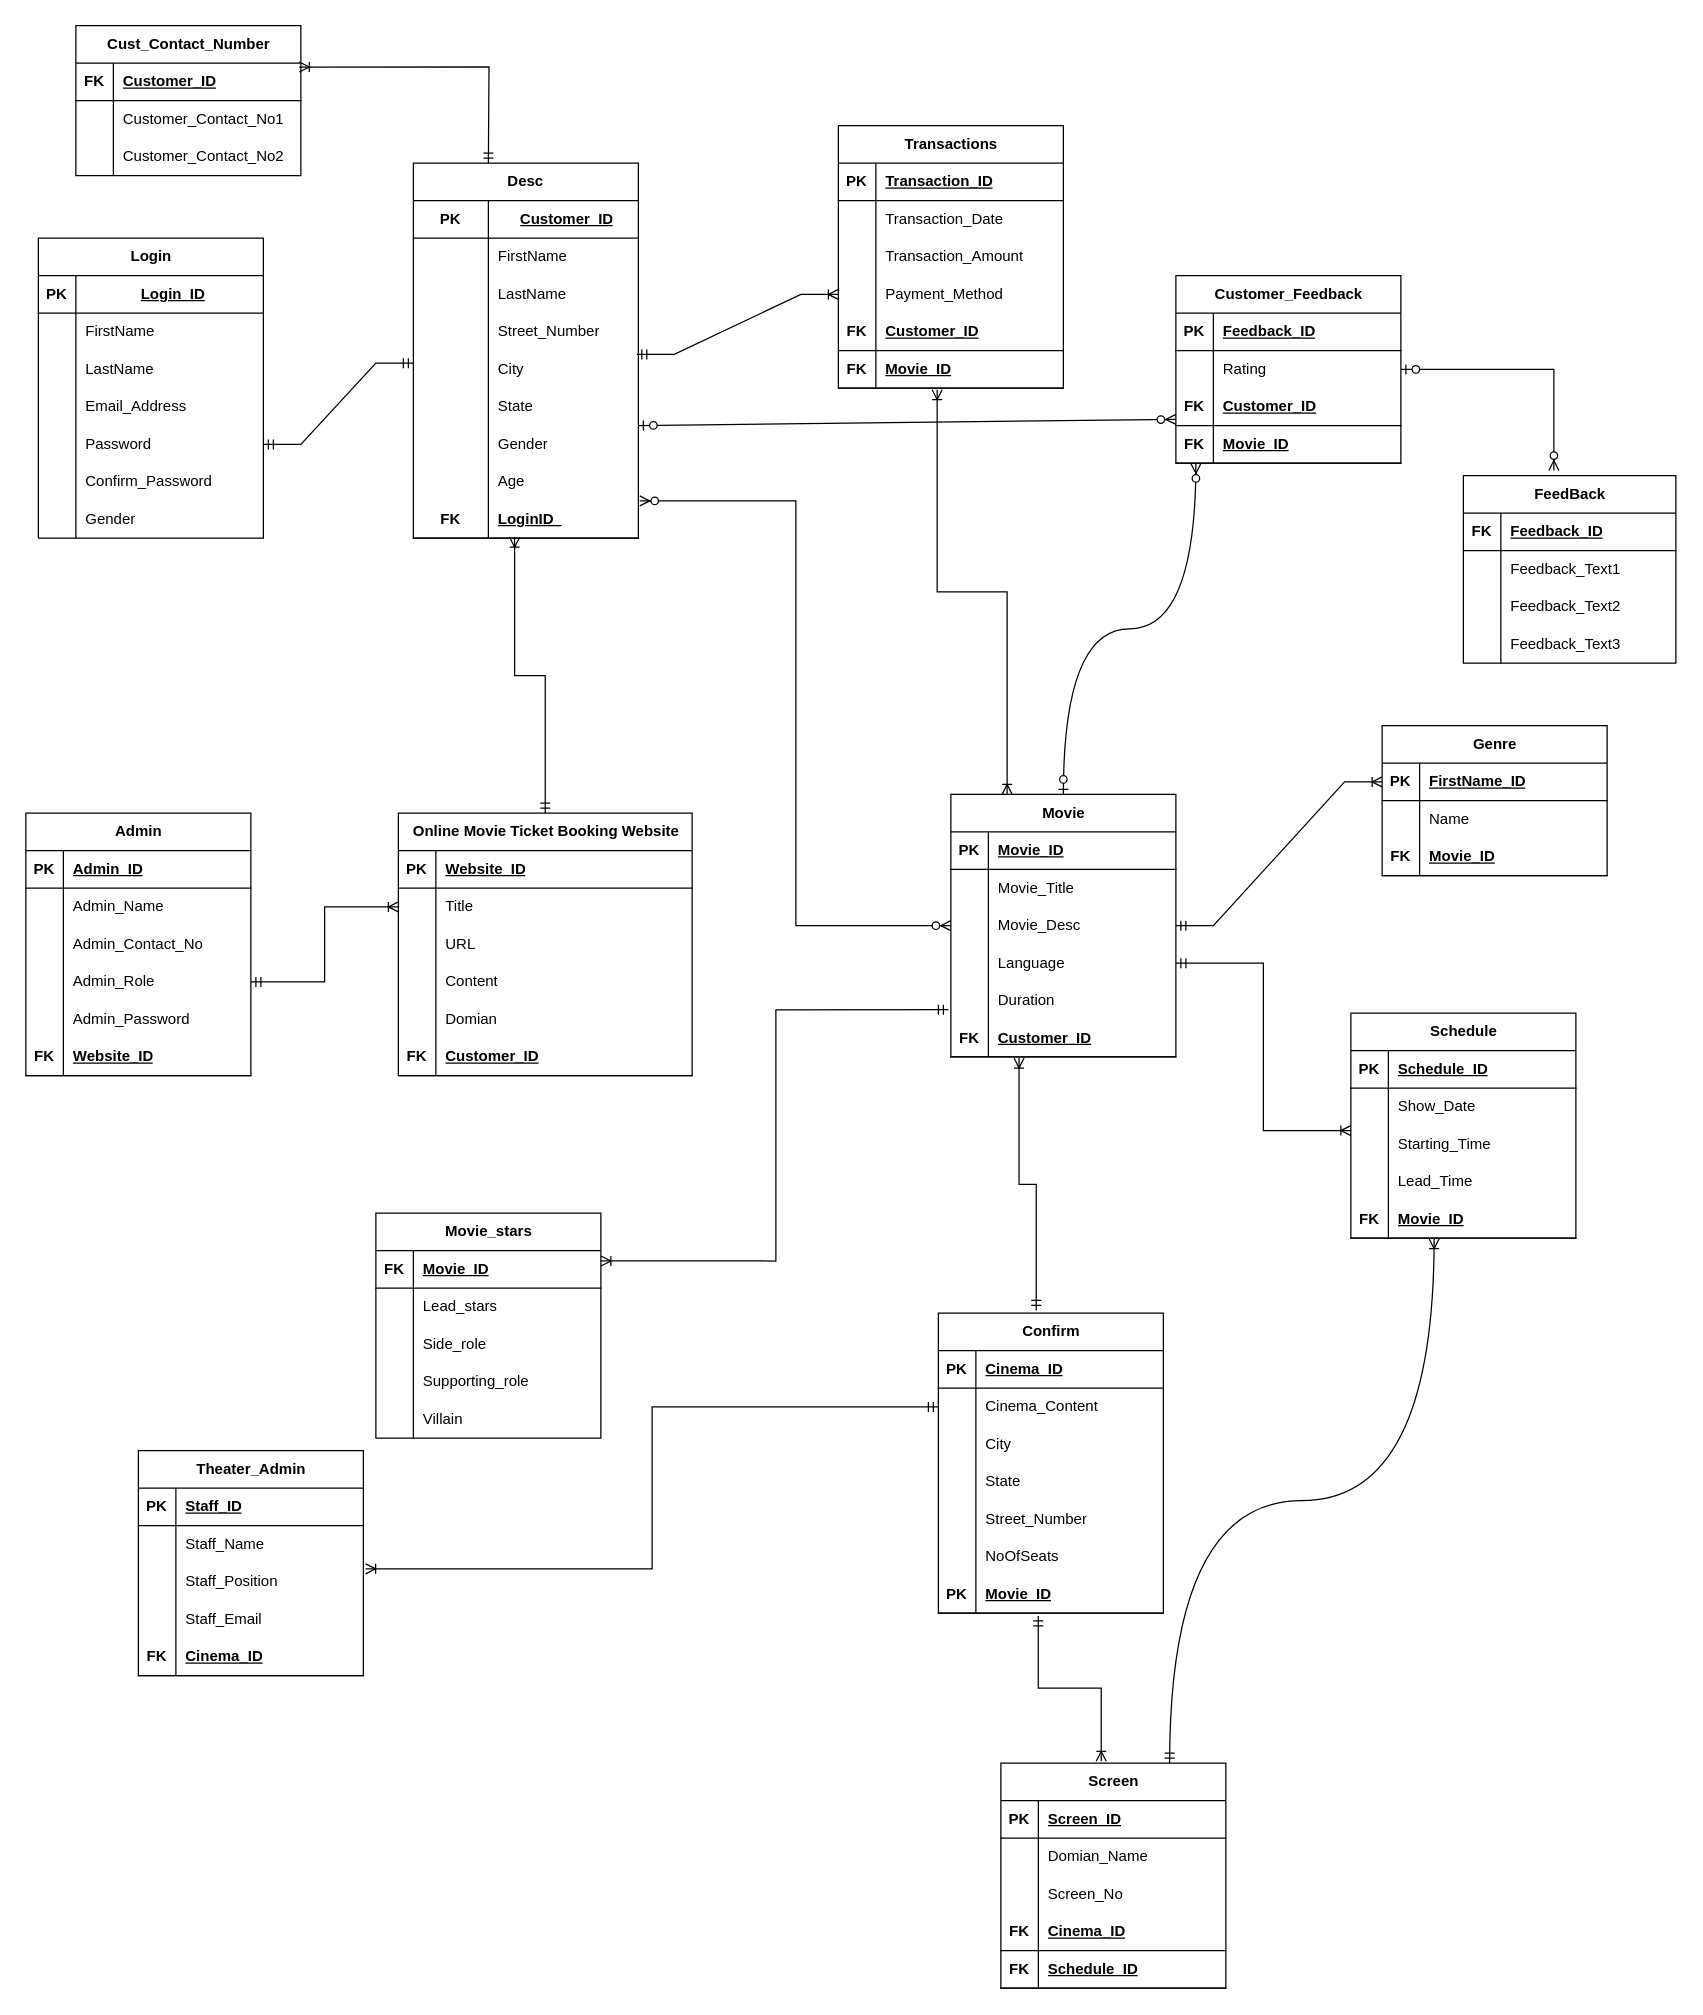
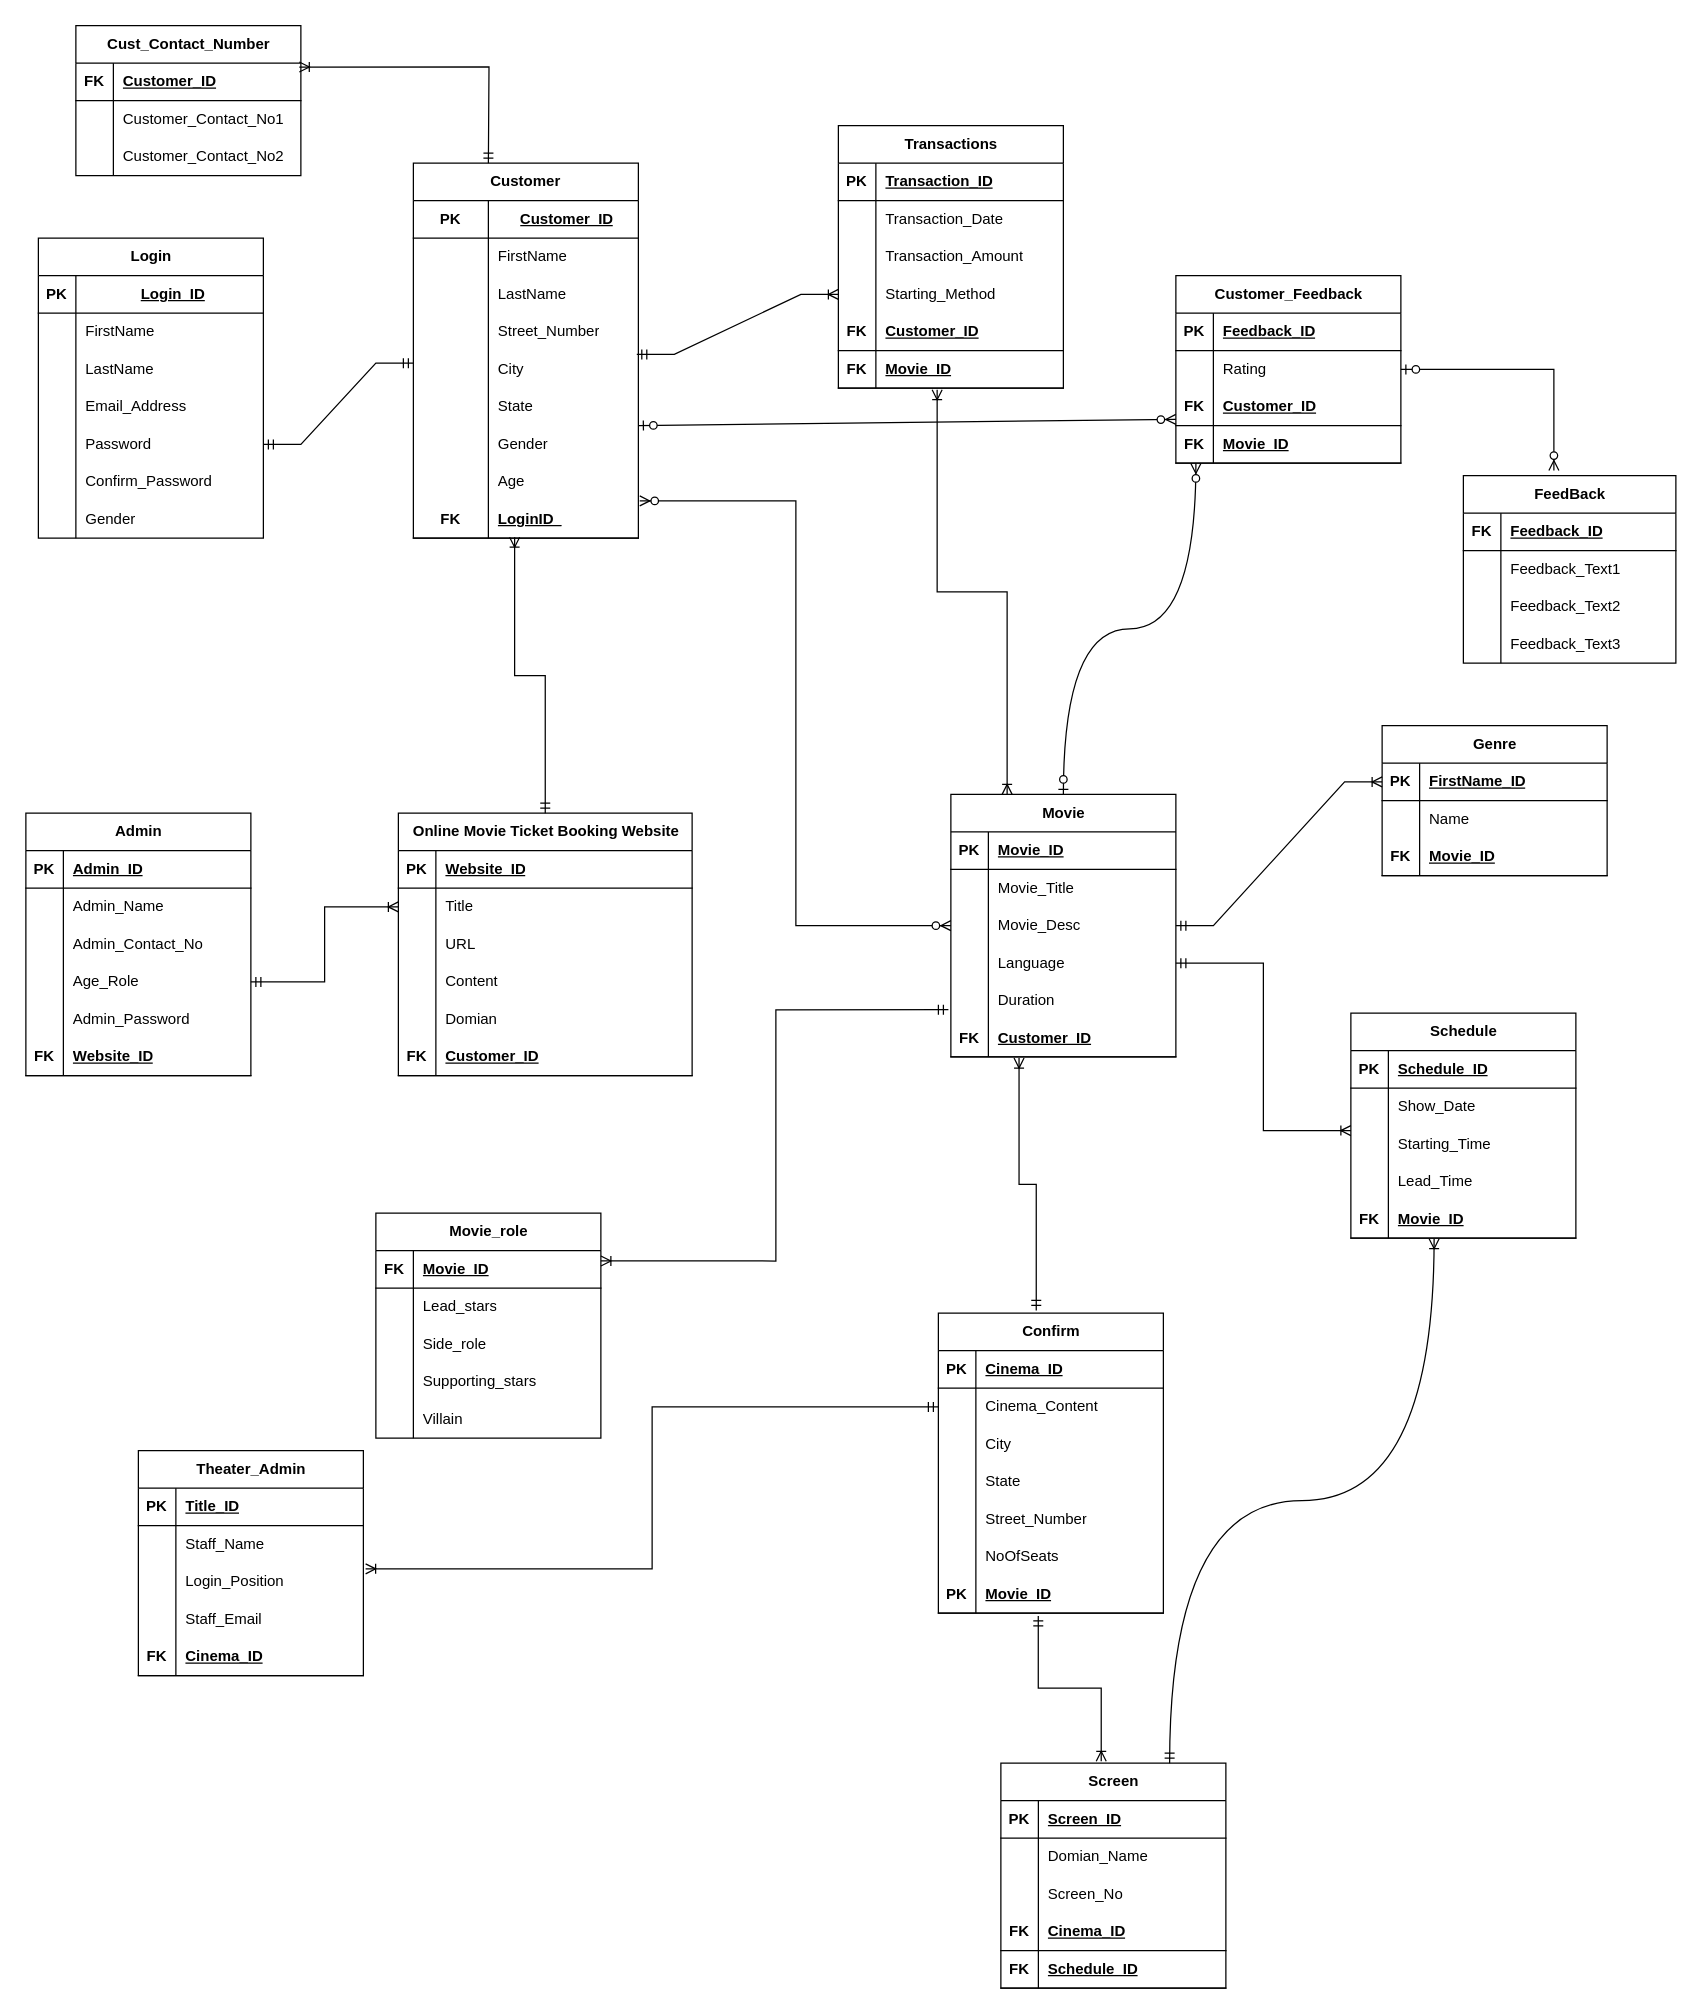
(526, 182) -> (526, 182)
(944, 294) -> (947, 294)
(111, 982) -> (105, 982)
(489, 1232) -> (489, 1232)
(482, 1382) -> (488, 1382)
(219, 1507) -> (215, 1507)
(241, 1582) -> (239, 1582)
